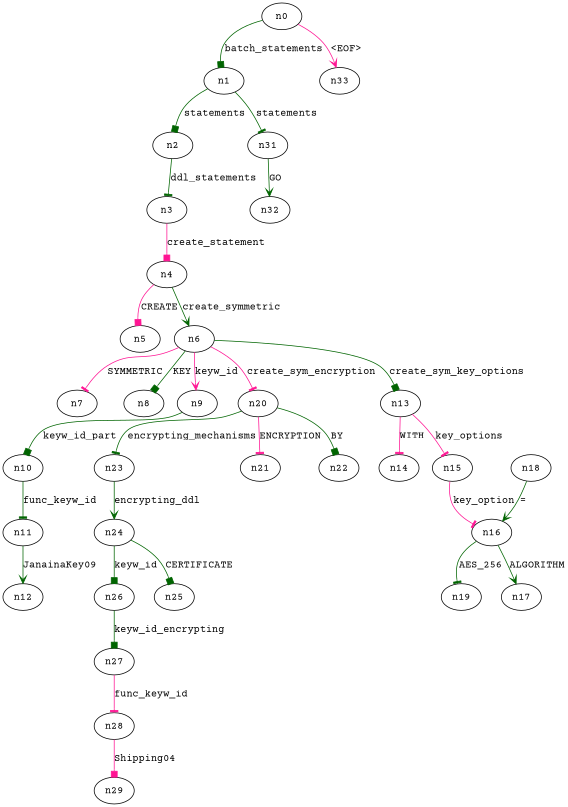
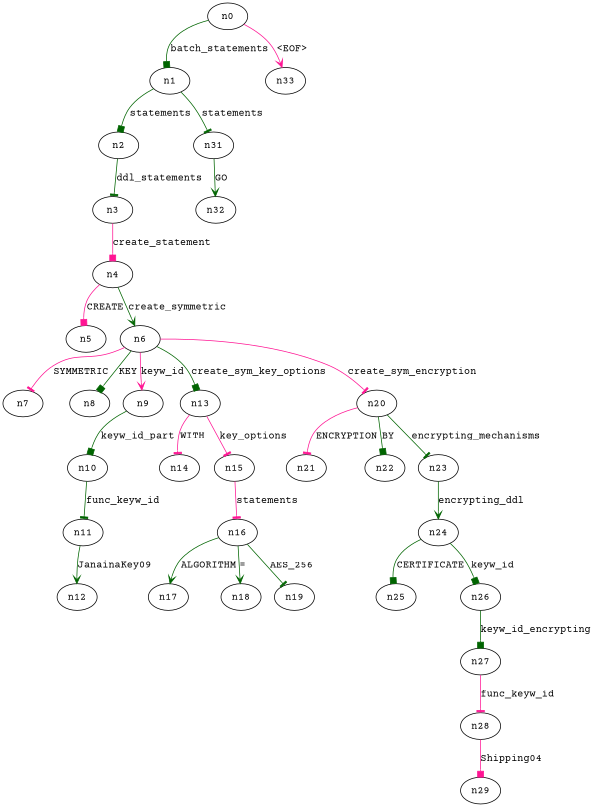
(519, 499) -> (239, 561)
(484, 500) -> (267, 500)
